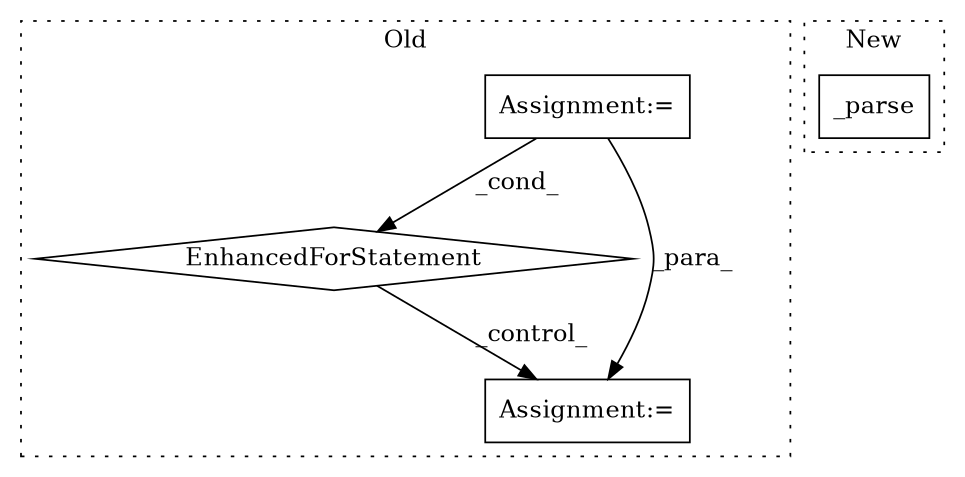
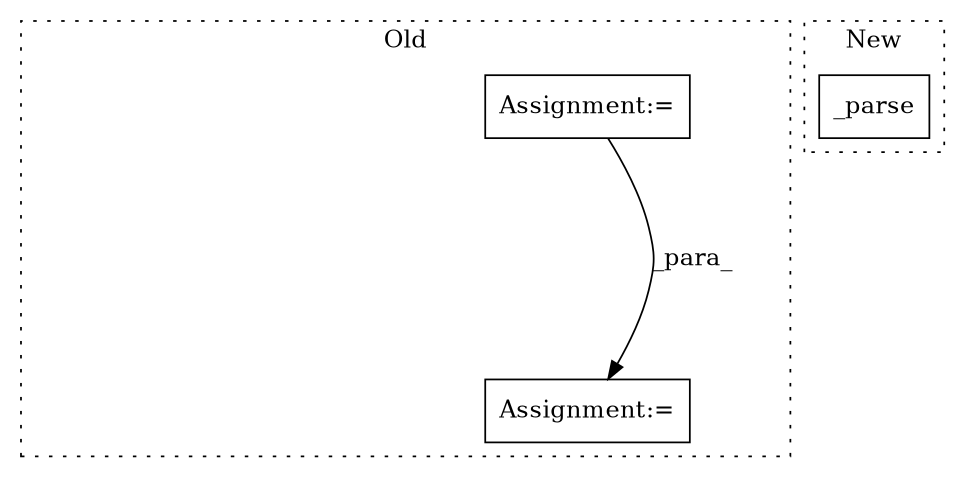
(334, 259) -> none
